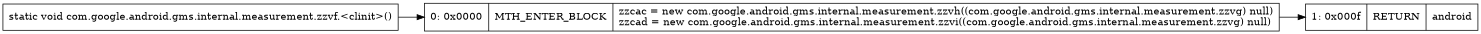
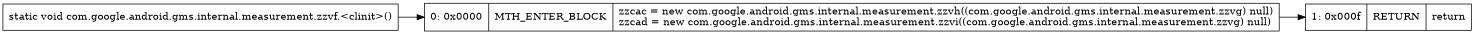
(1452, 17) -> (1449, 17)
